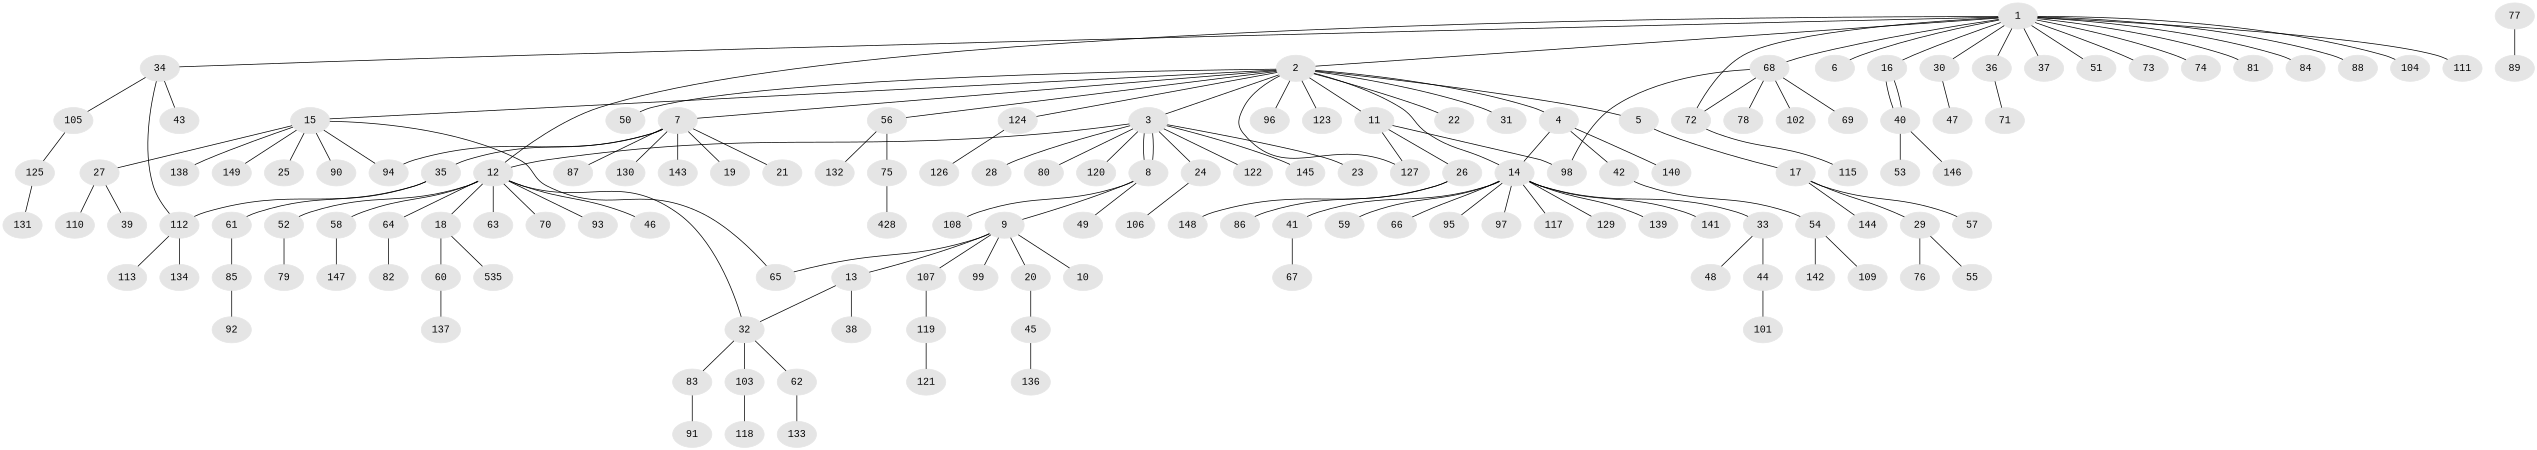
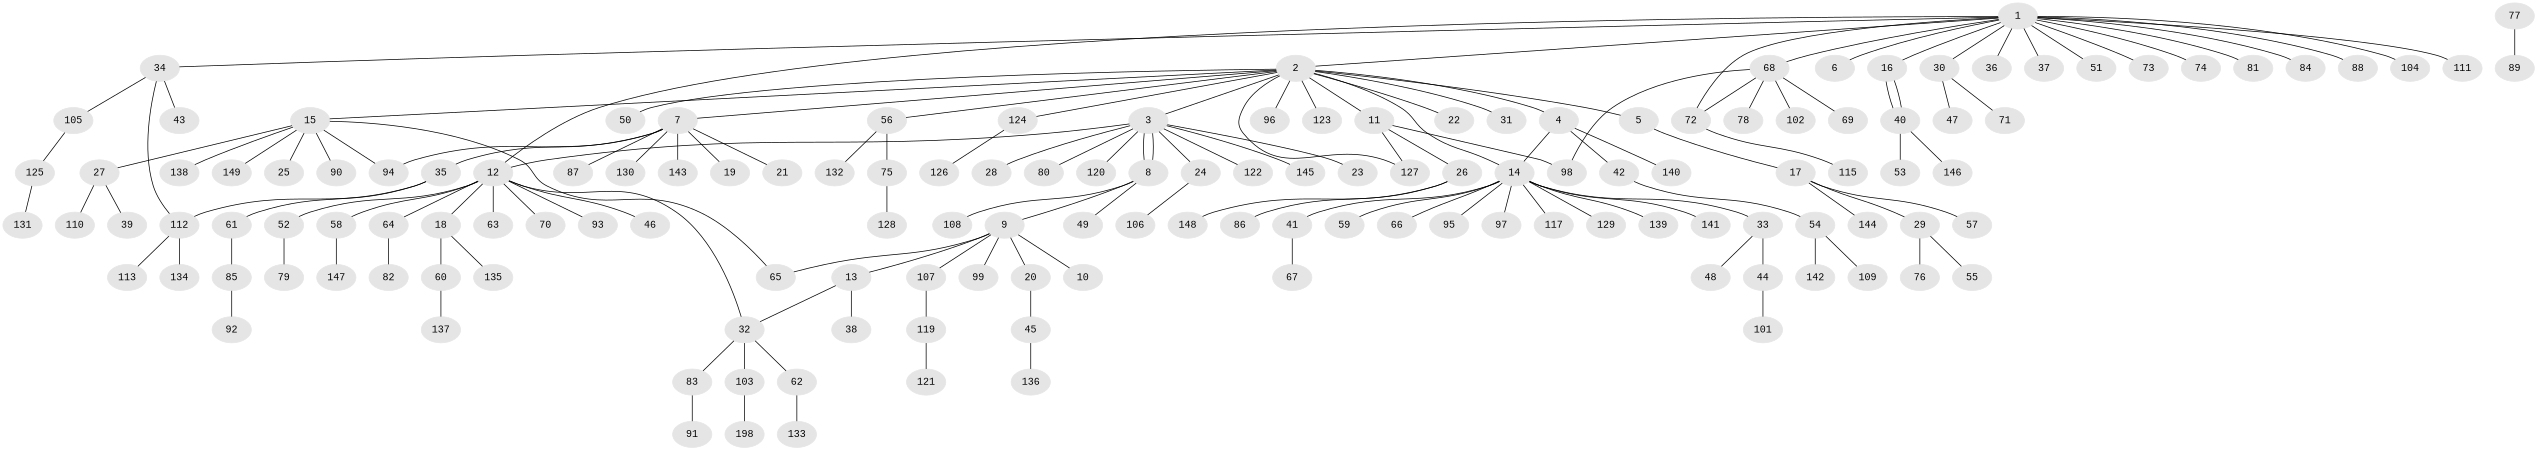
(1998, 94) -> (1972, 94)
(887, 225) -> (887, 225)
(493, 277) -> (493, 277)
(745, 434) -> (745, 434)
